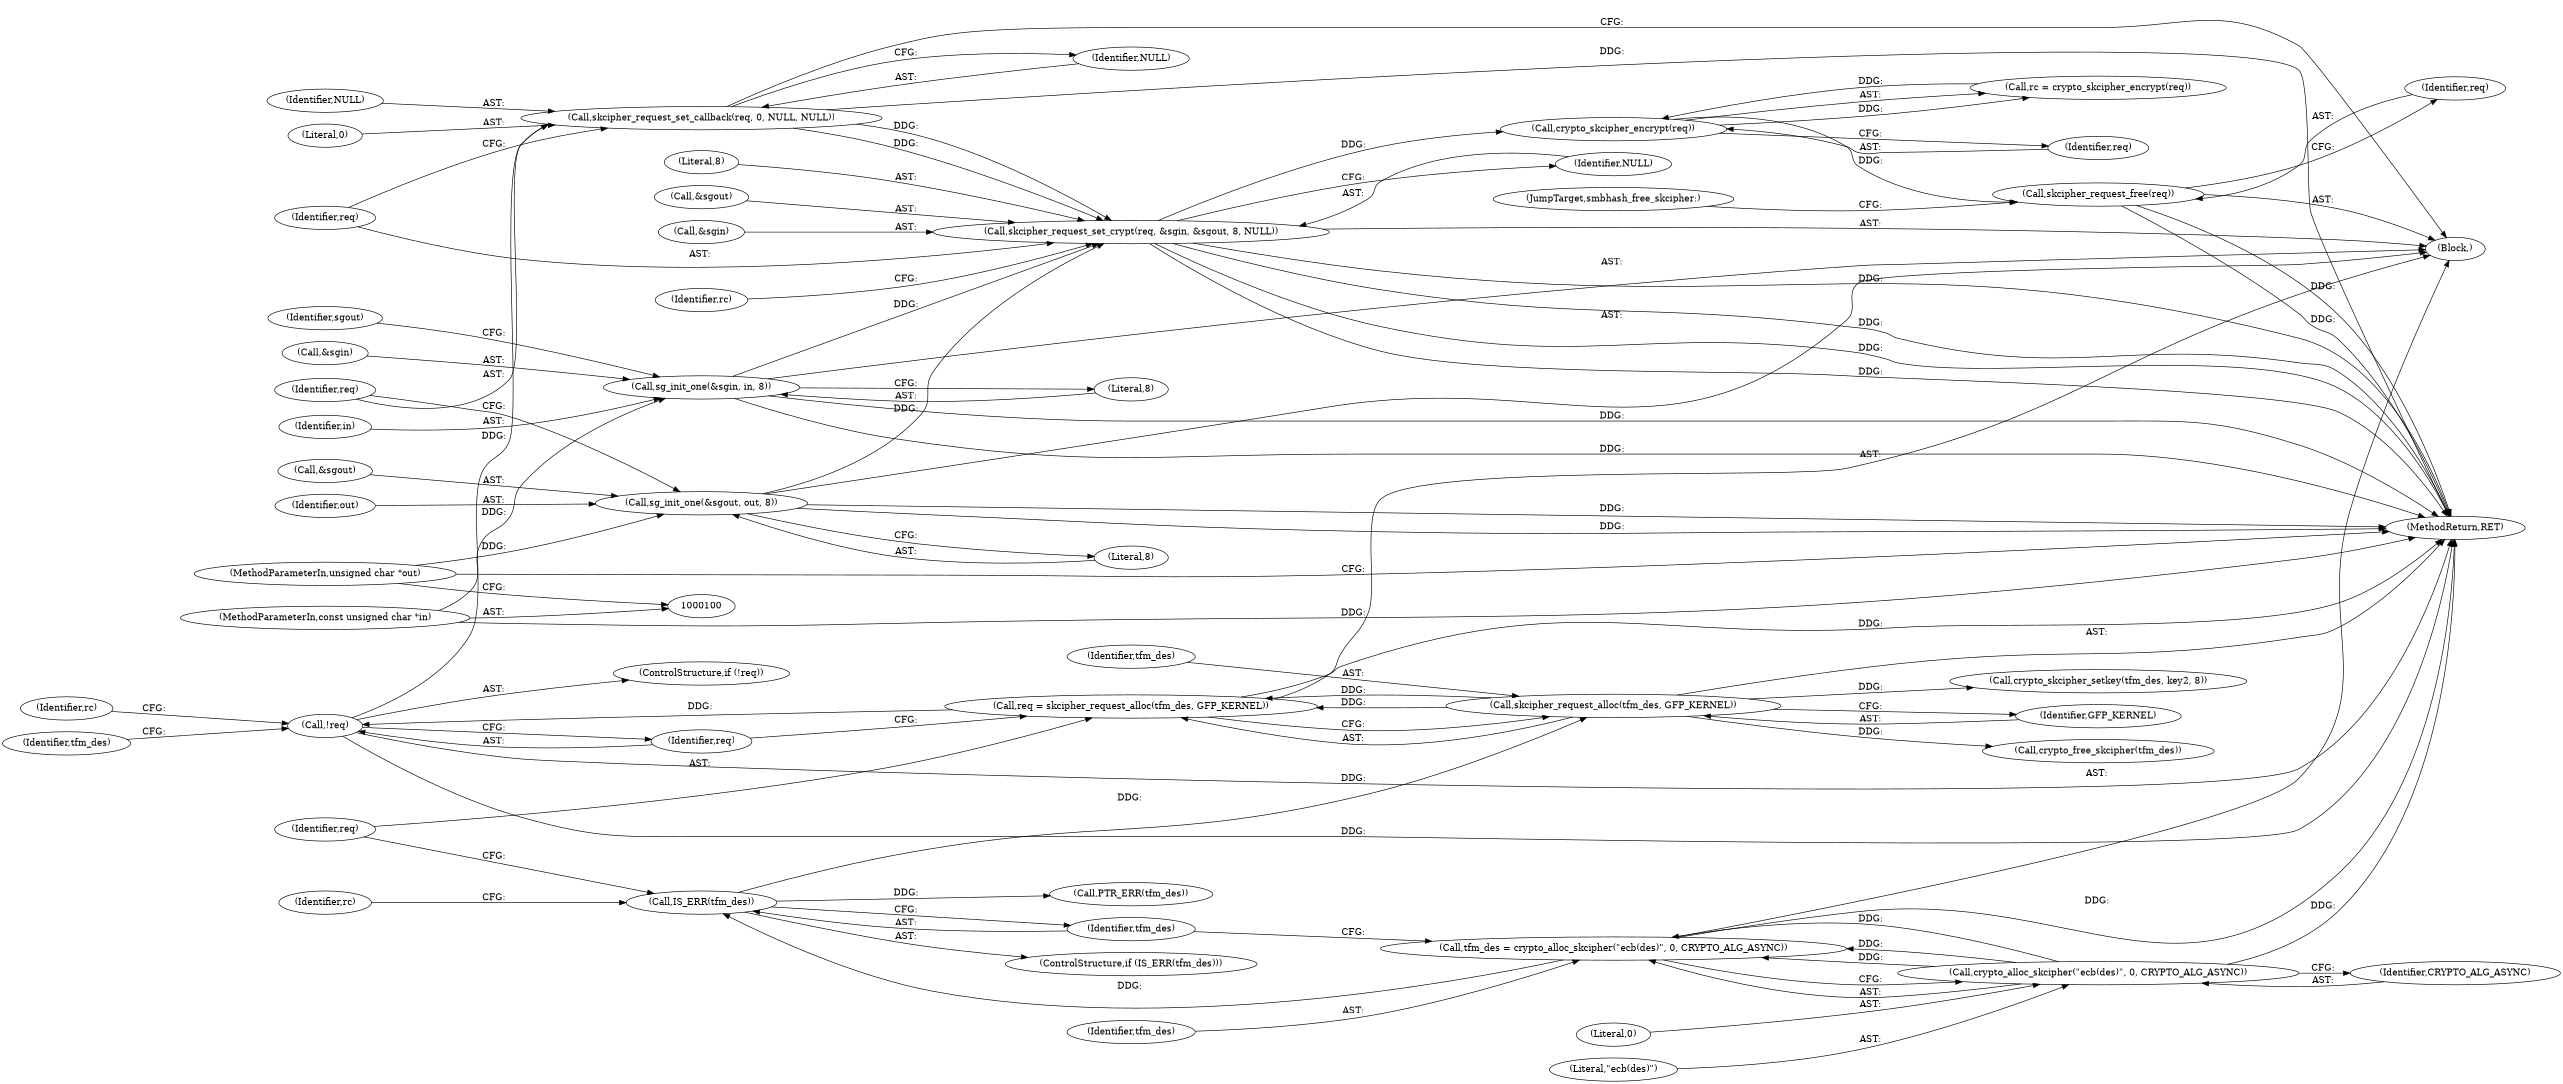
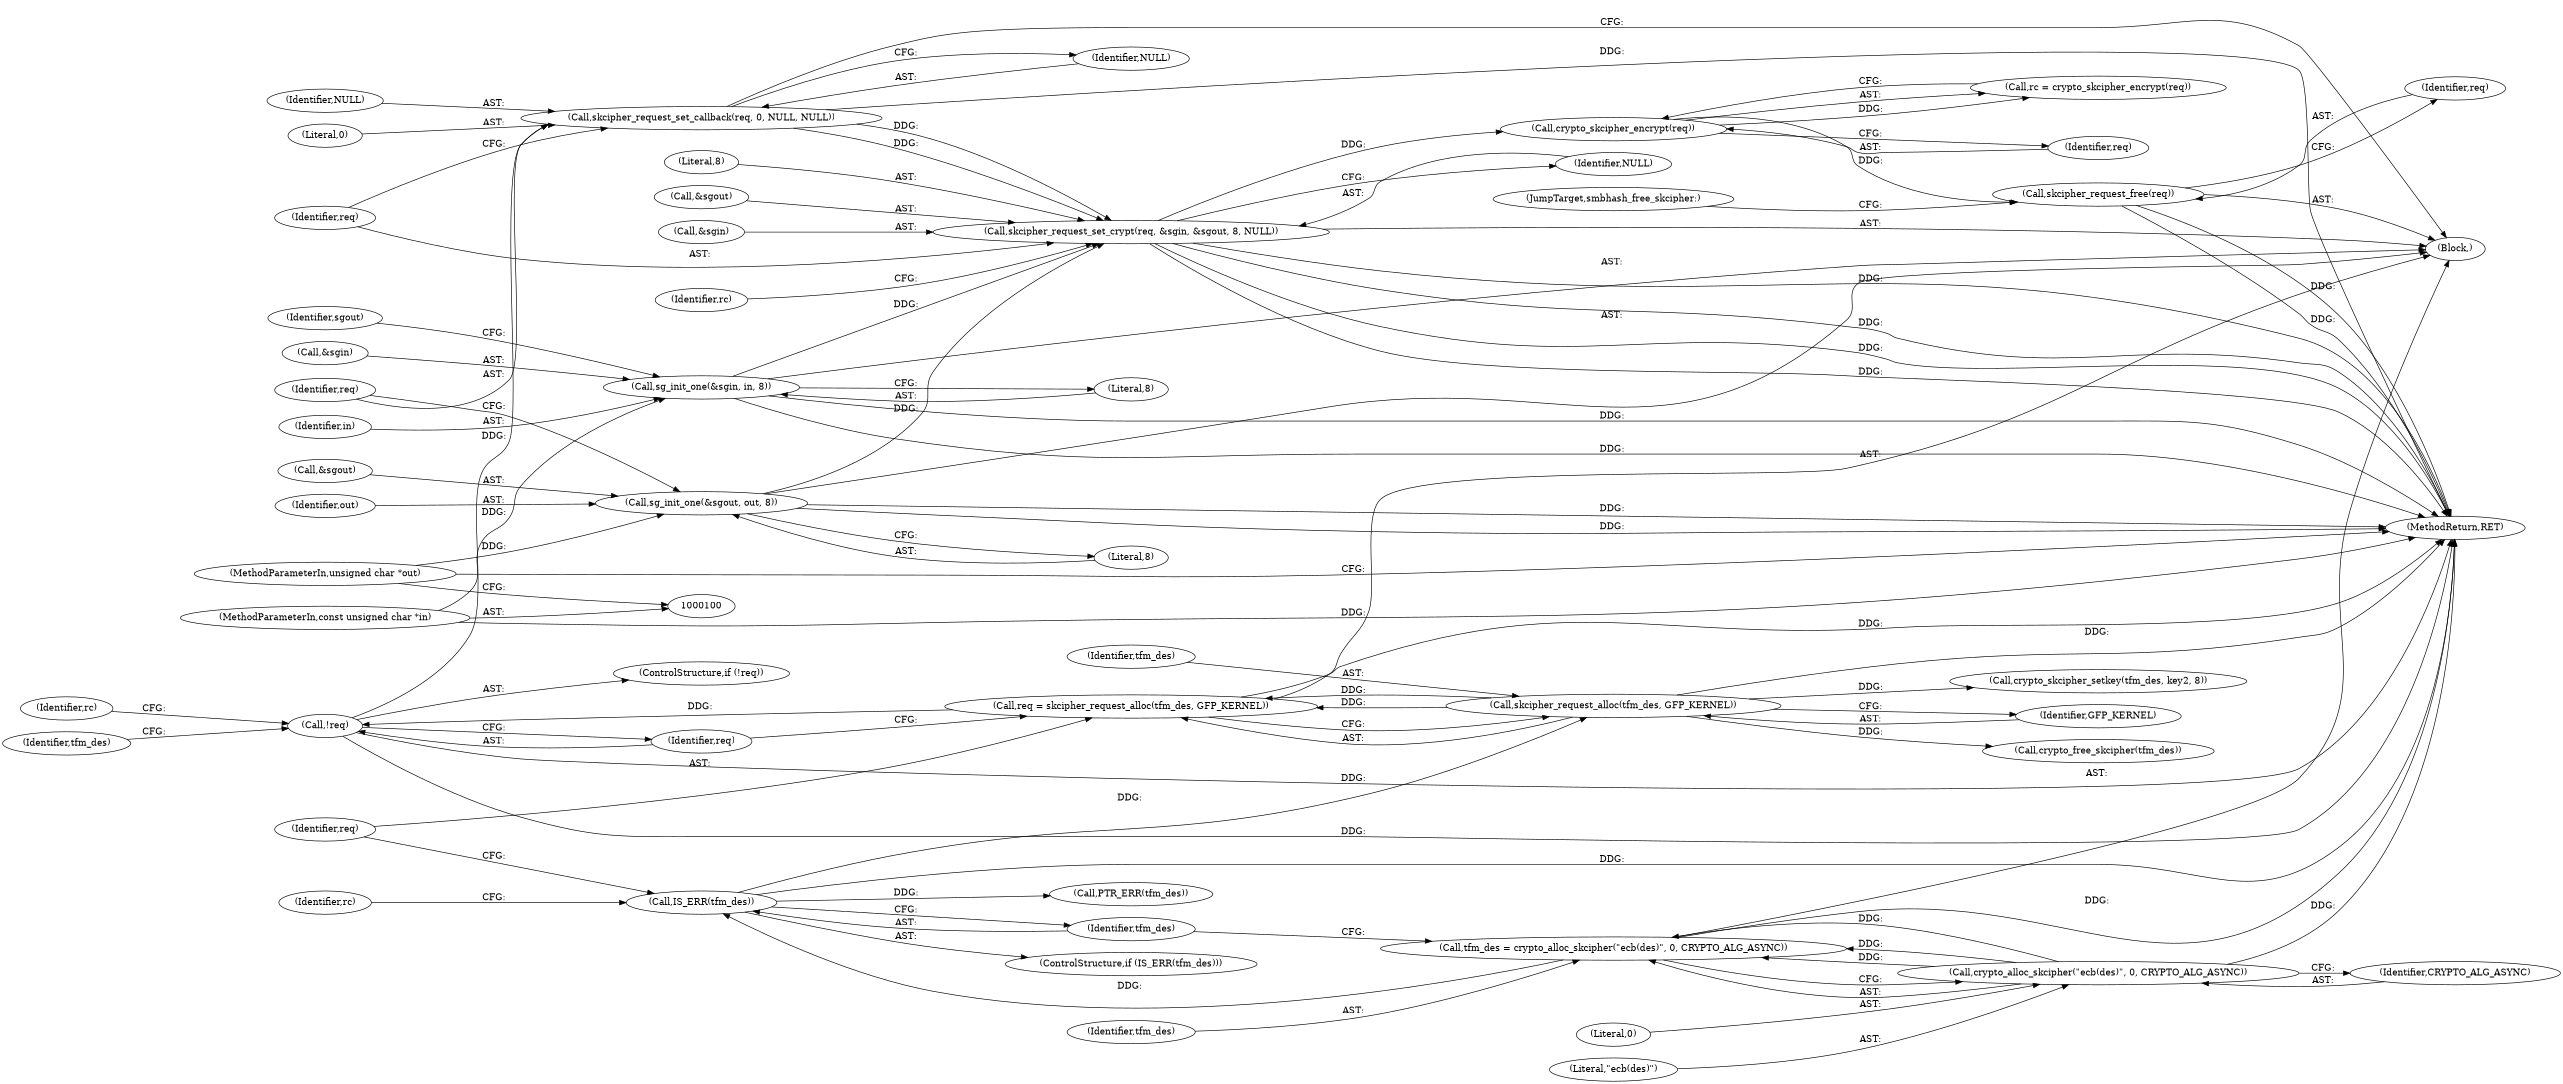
(1872, 82) -> (1872, 82)
(2098, 632) -> (2098, 632)
none -> (1717, 864)
